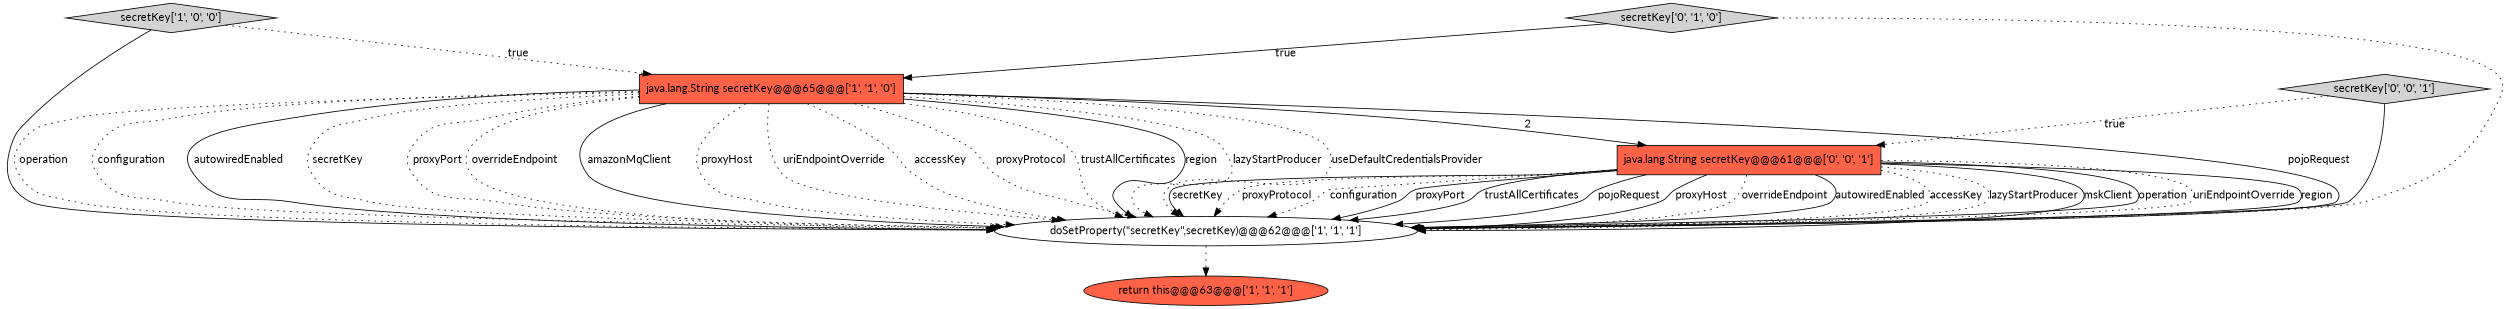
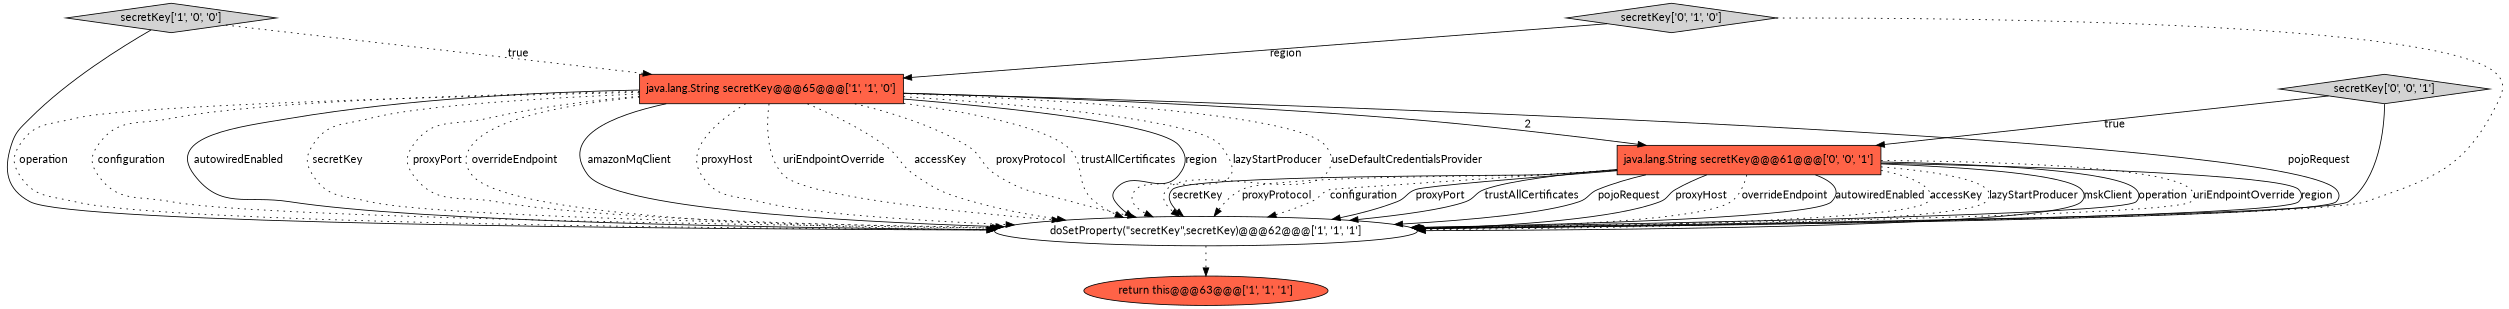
(1286, 53) -> (1286, 53)
(2107, 120) -> (2107, 120)
